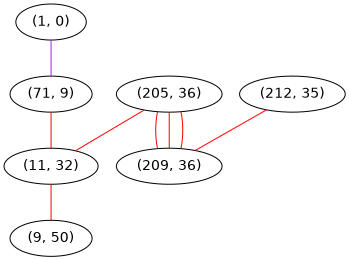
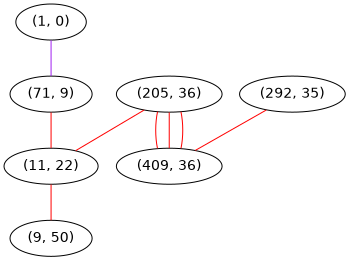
(292, 94) -> (292, 94)
(51, 166) -> (51, 166)
(169, 166) -> (169, 166)
